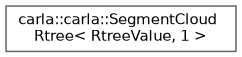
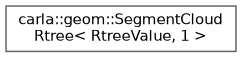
(121, 29) -> (121, 29)
